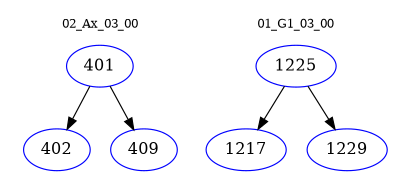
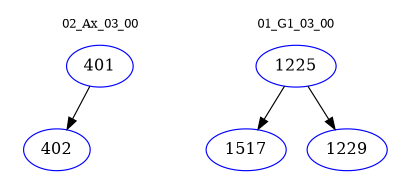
(144, 150) -> none
(246, 150) -> (246, 150)
